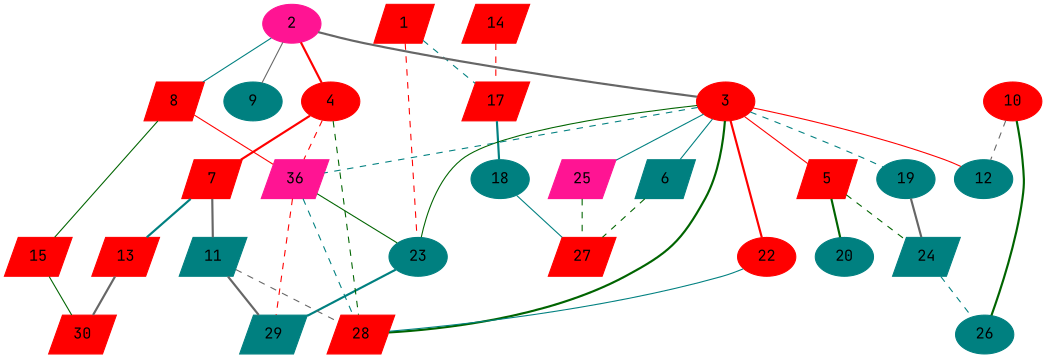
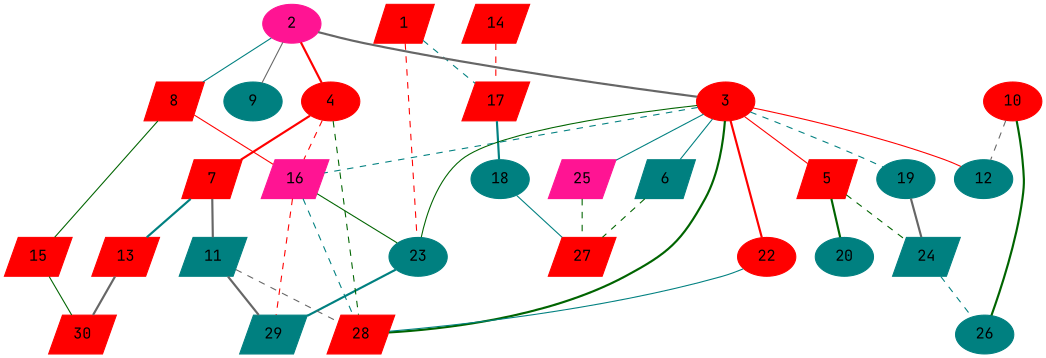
(295, 179) -> (295, 179)
